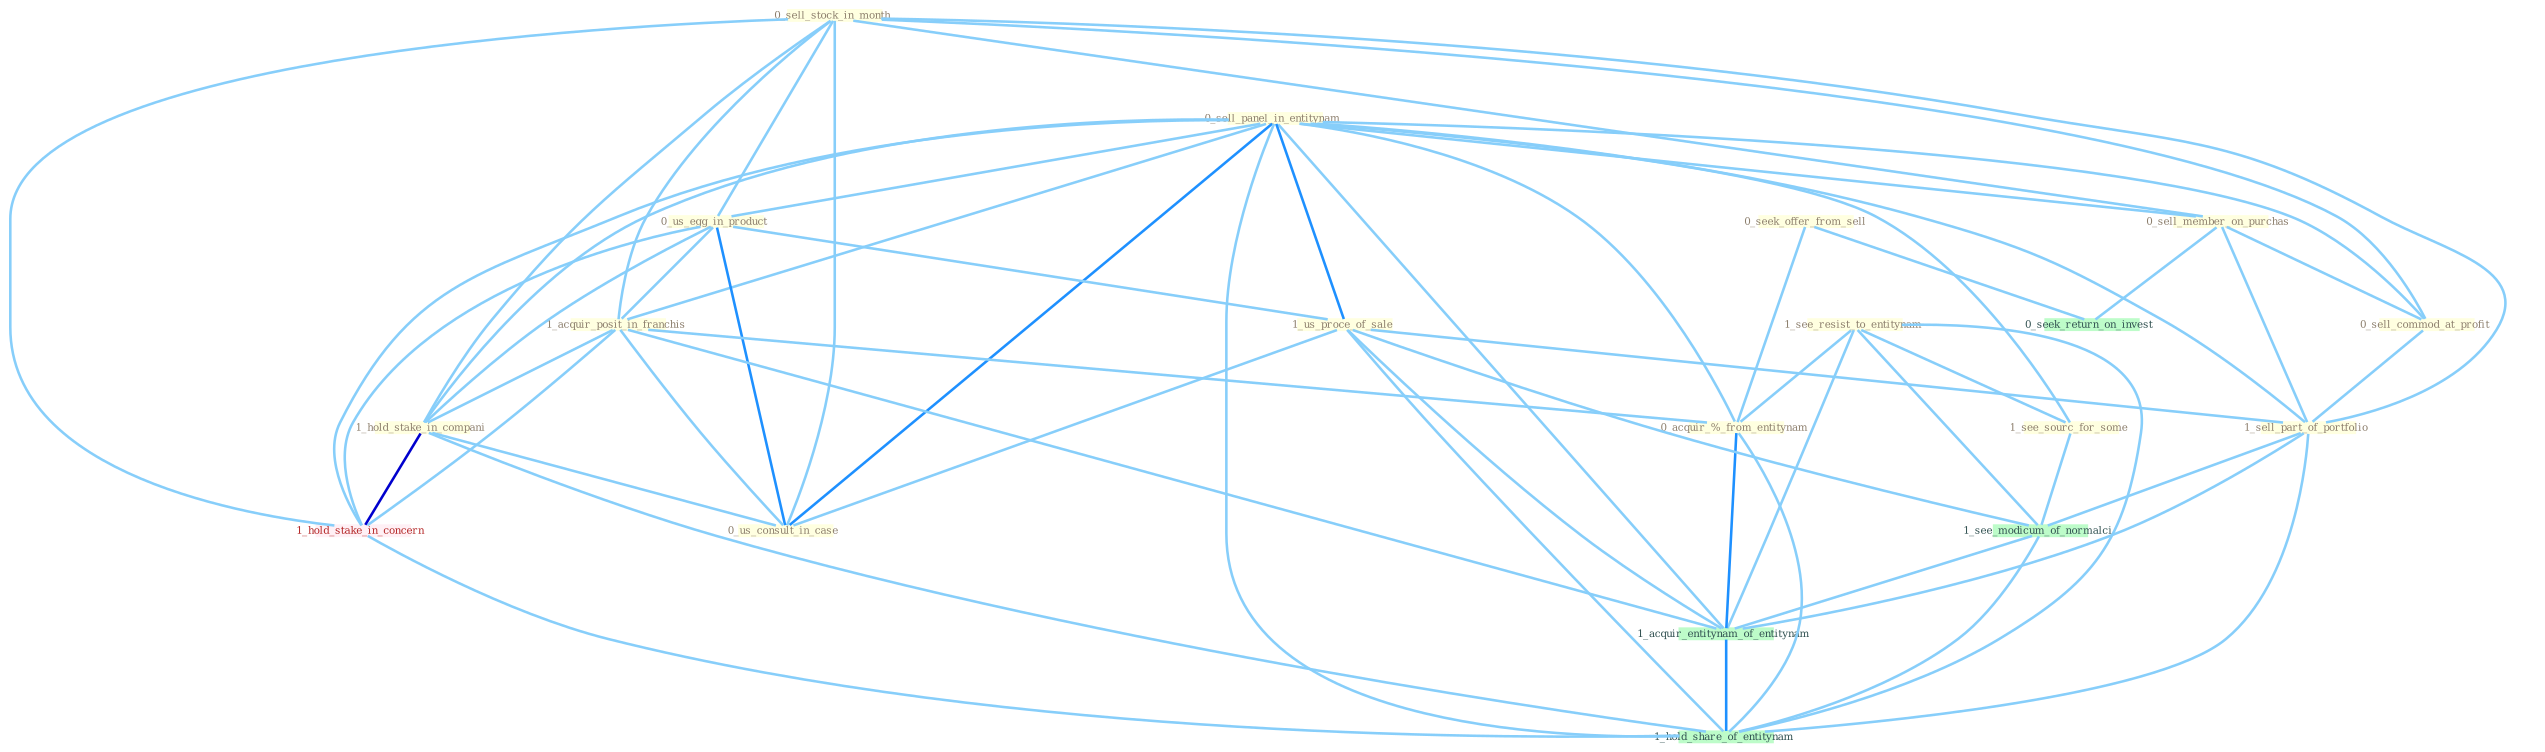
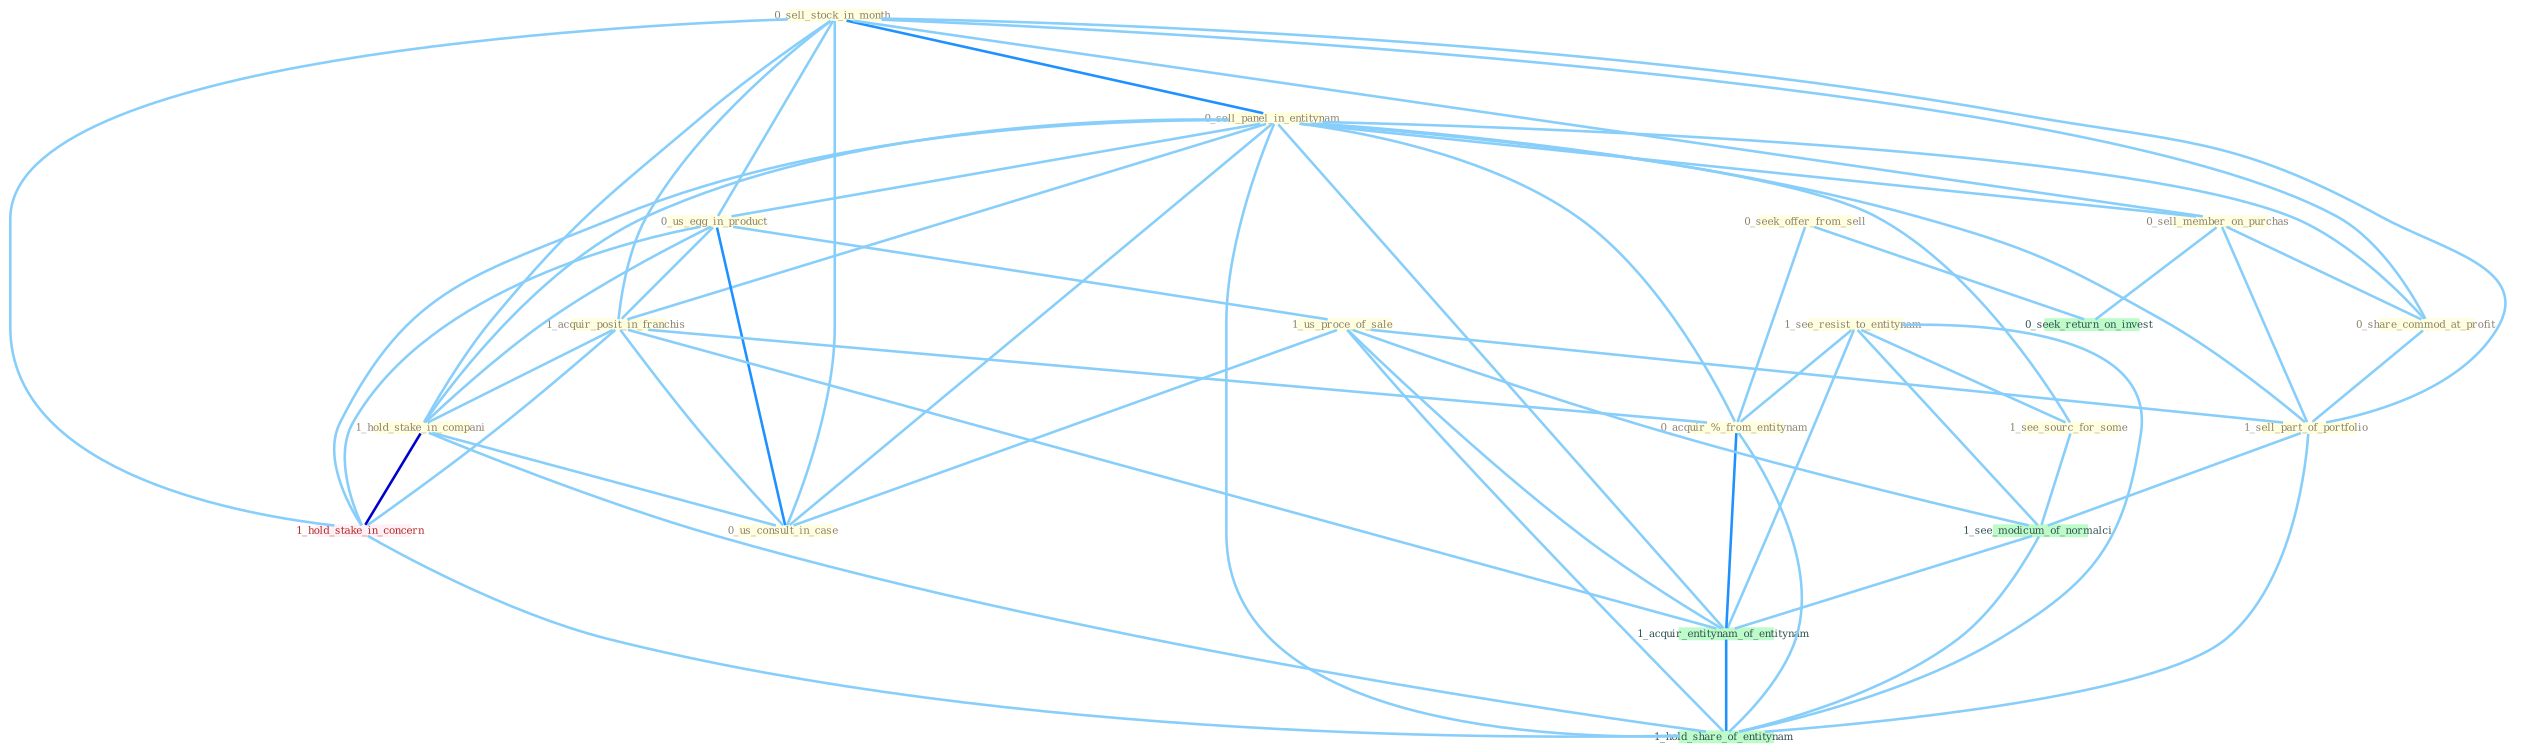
(1310, 221) -> (1055, 67)
(1031, 324) -> (1031, 324)
(2427, 325) -> (2427, 325)
(2049, 557) -> none
